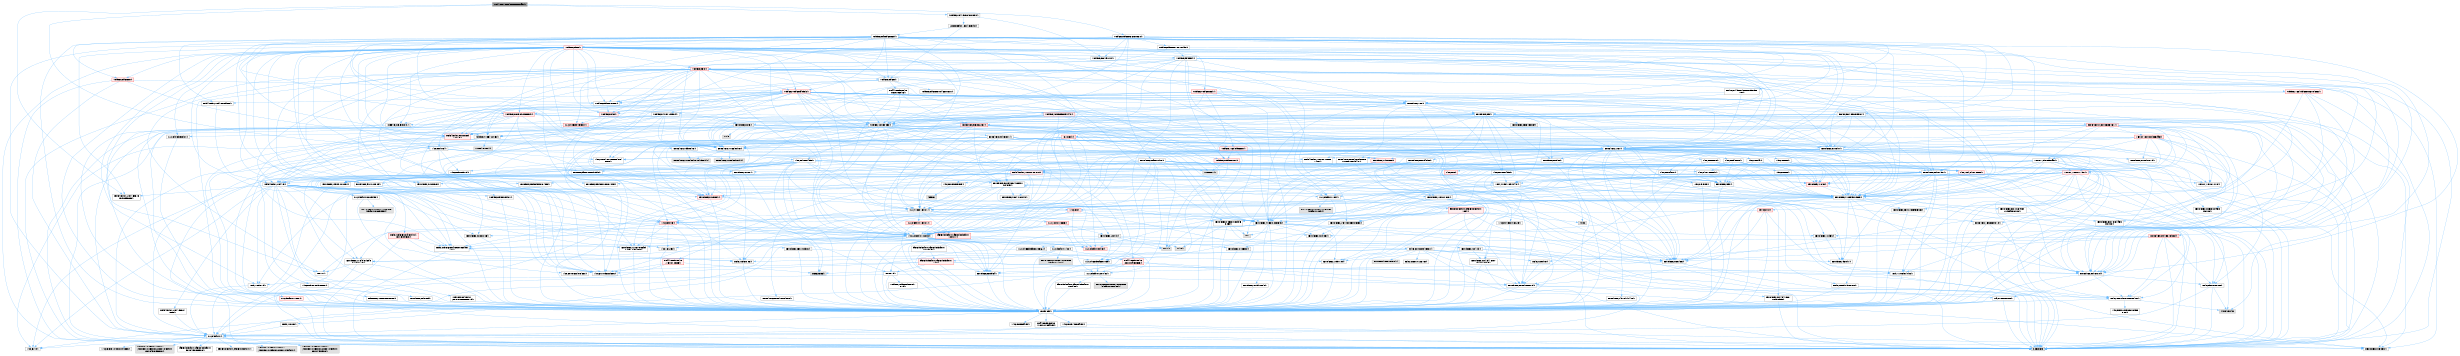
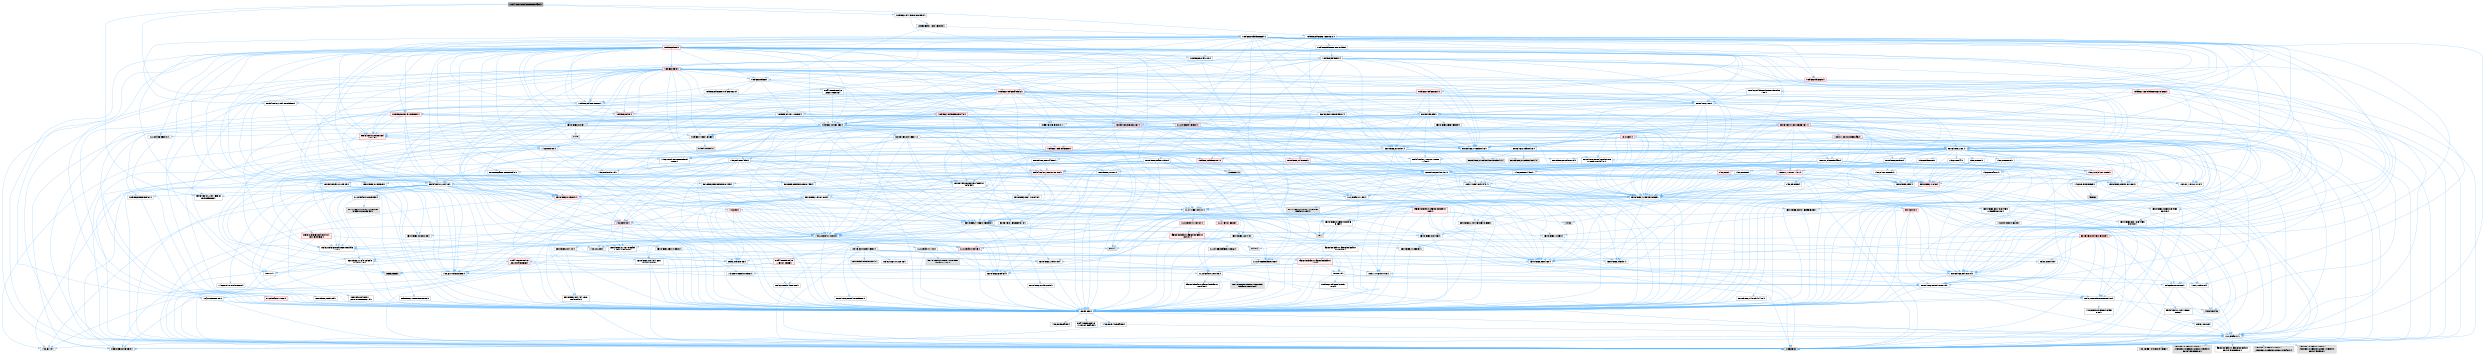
(235, 349) -> none
